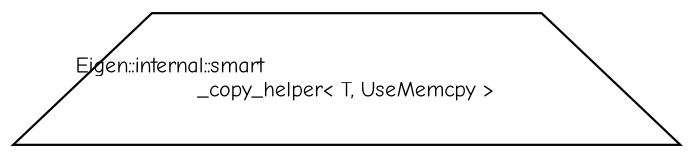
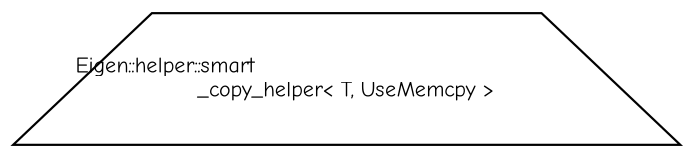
(347, 79) -> (347, 79)
